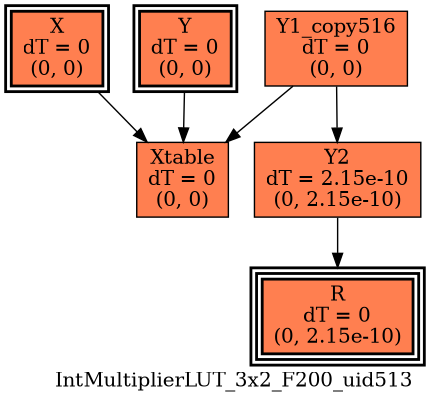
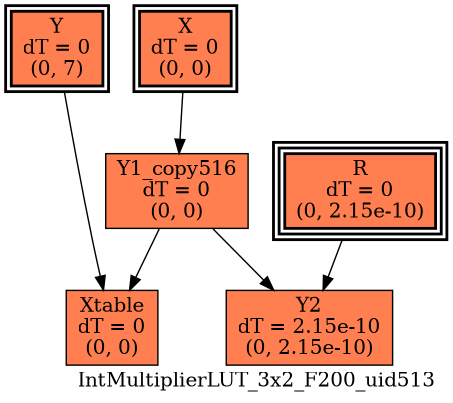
(185, 49) -> (57, 49)
(117, 112) -> (181, 116)
(338, 235) -> (335, 259)
